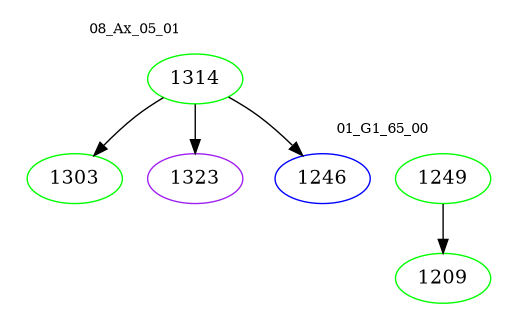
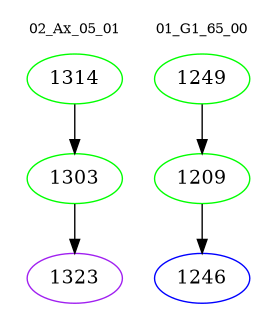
(135, 30) -> (75, 30)
(195, 122) -> (75, 222)
(273, 128) -> (202, 222)
